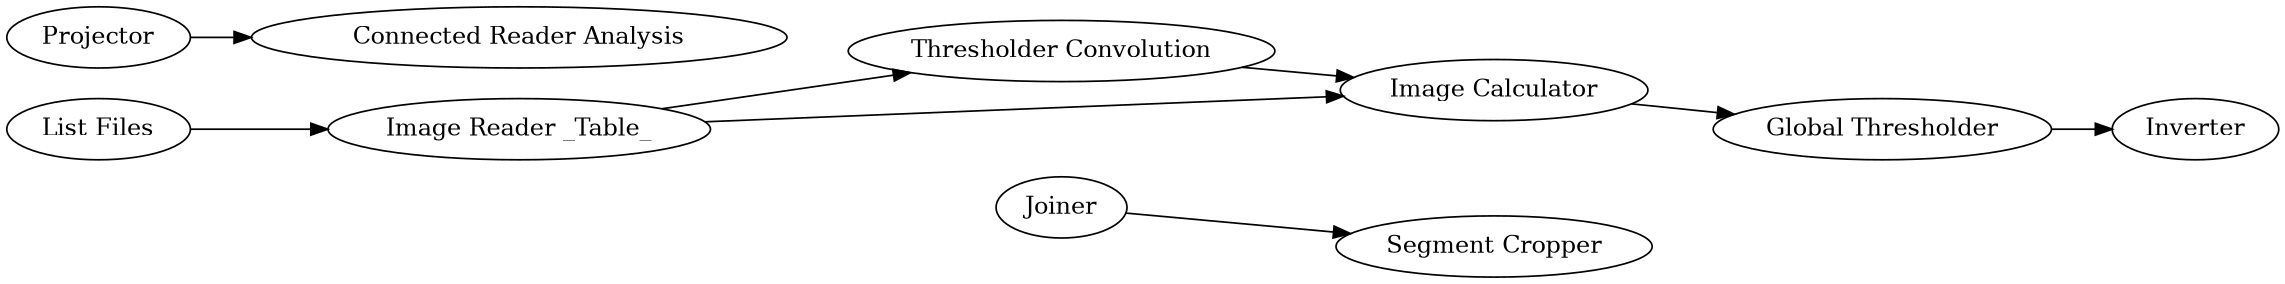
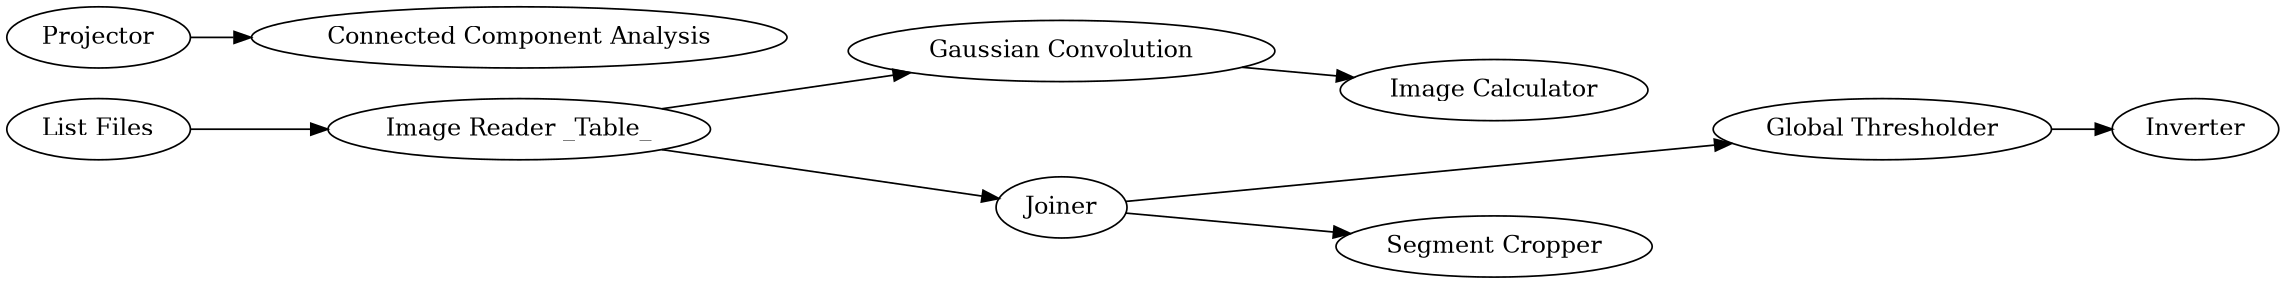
(519, 37) -> (519, 37)
(1062, 51) -> (1062, 51)
(1674, 108) -> (1420, 173)
(1015, 109) -> (822, 173)
